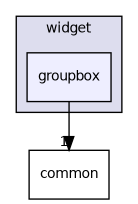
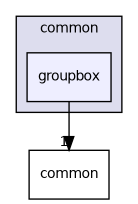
(69, 29) -> (69, 29)
